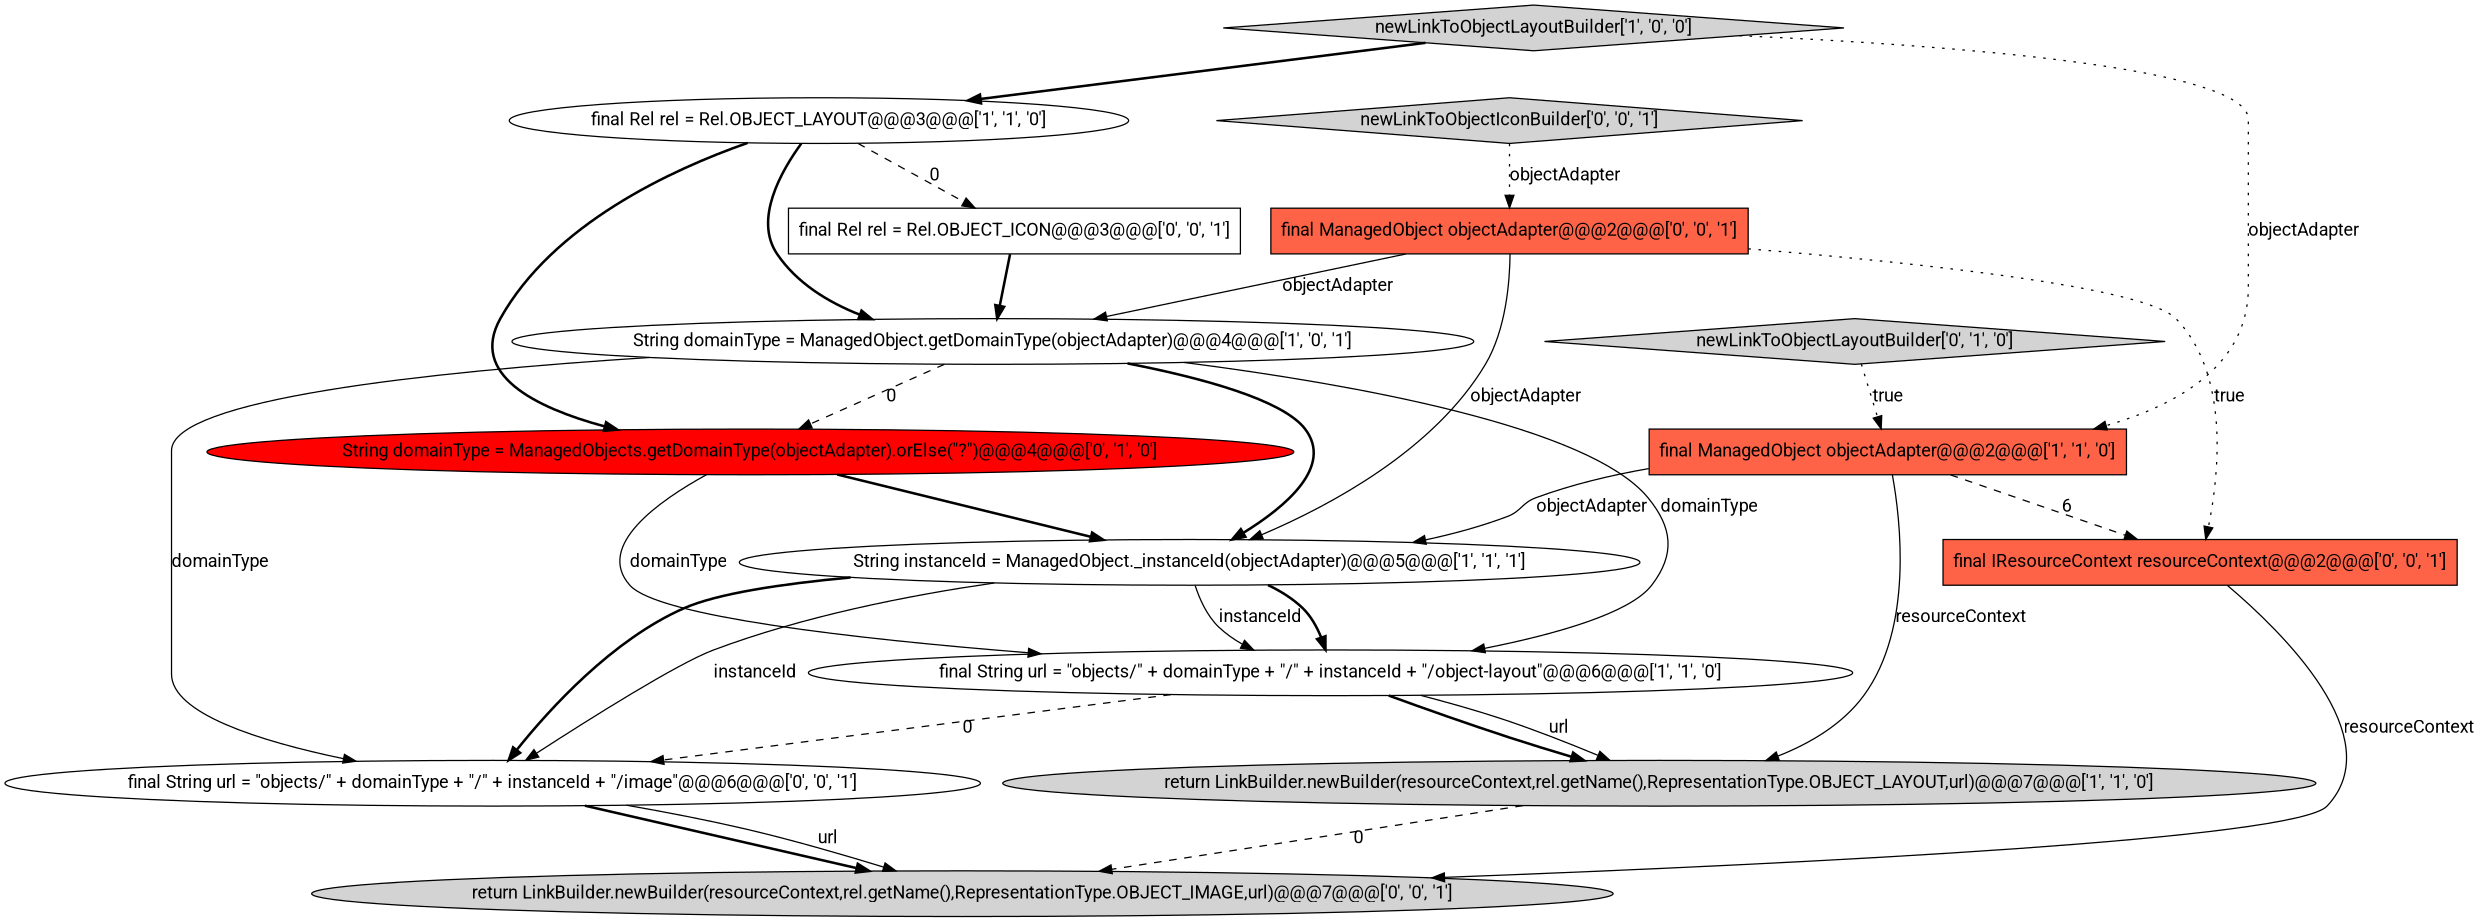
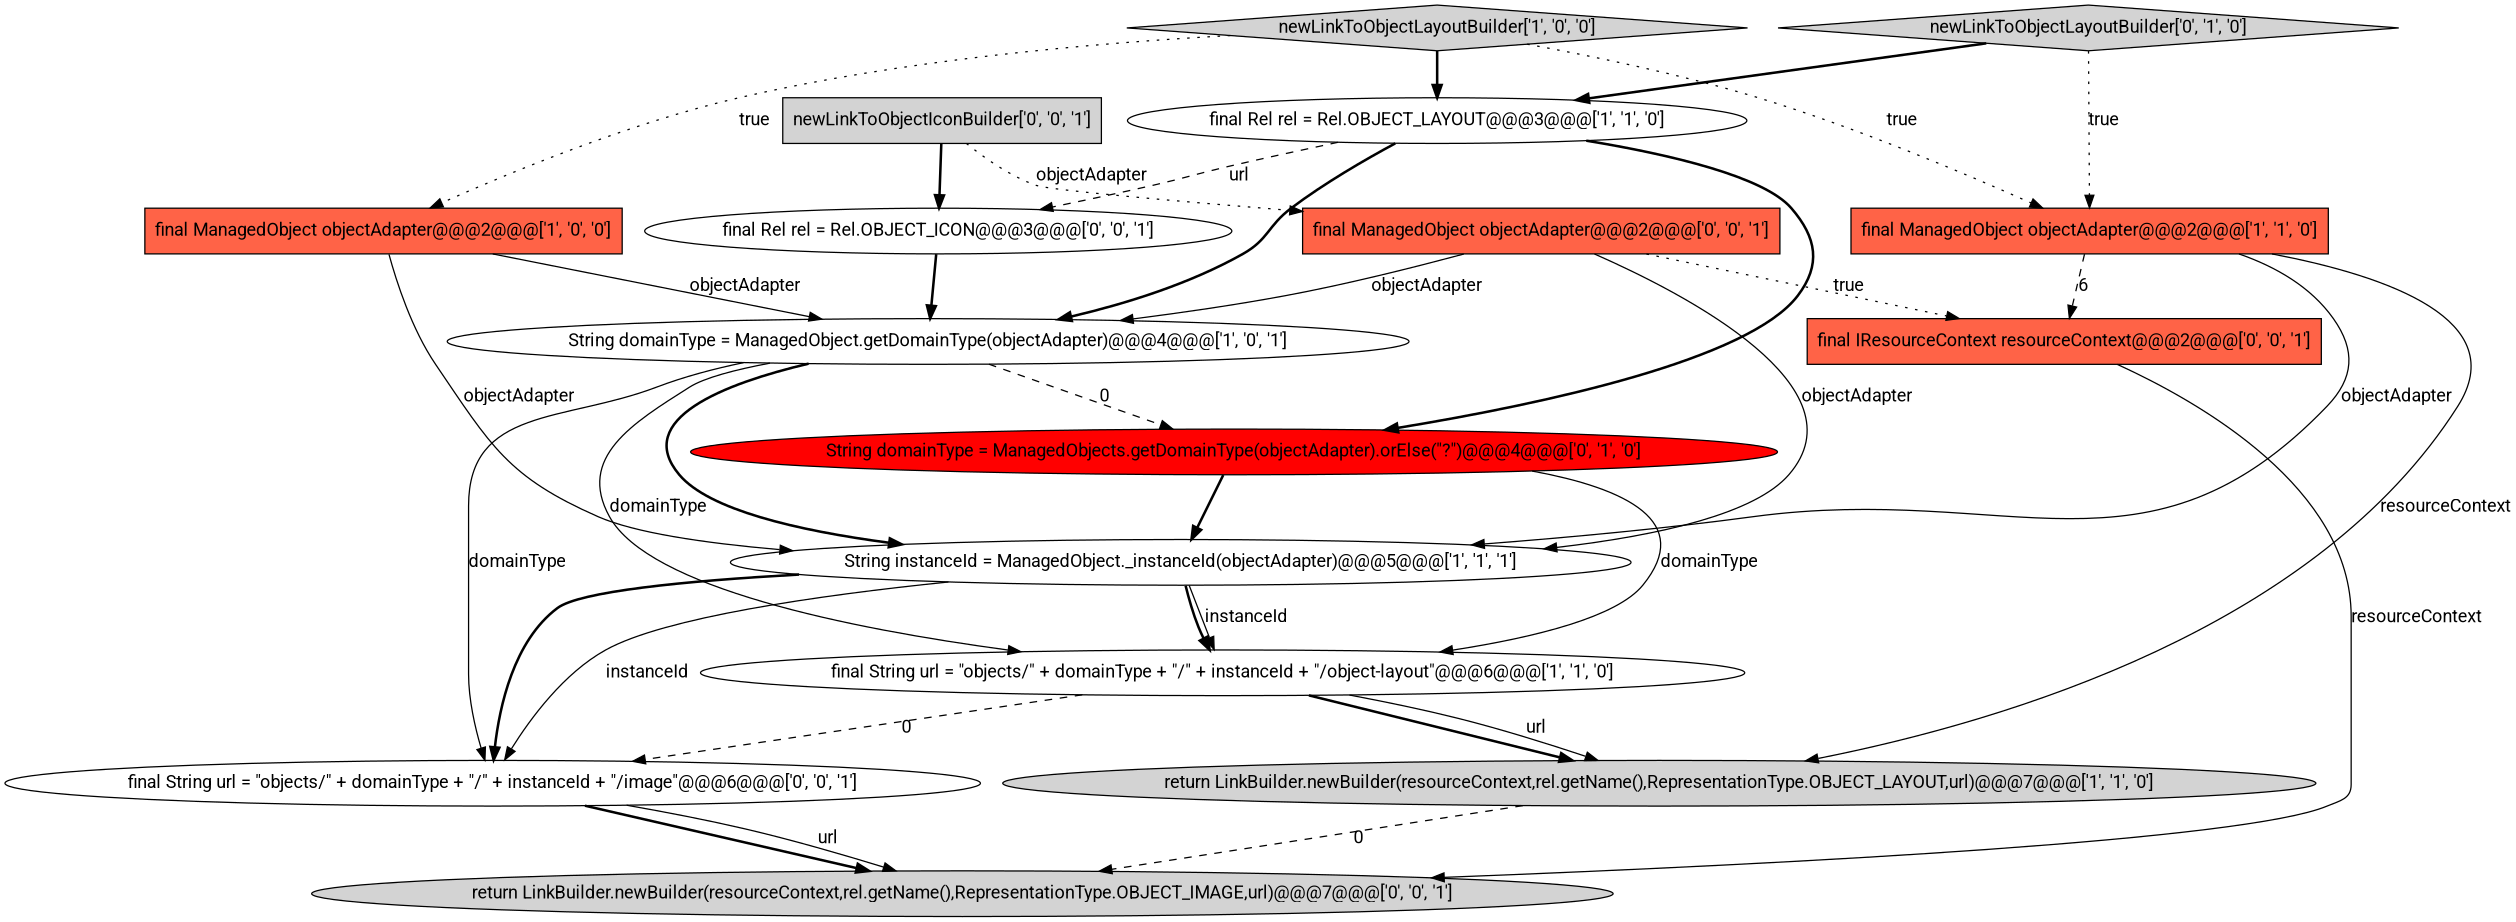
none -> (1788, 71)
(1509, 121) -> (942, 121)
none -> (940, 169)
(934, 176) -> (1239, 176)
none -> (384, 231)
(1014, 231) -> (938, 231)
(2304, 231) -> (1902, 121)
